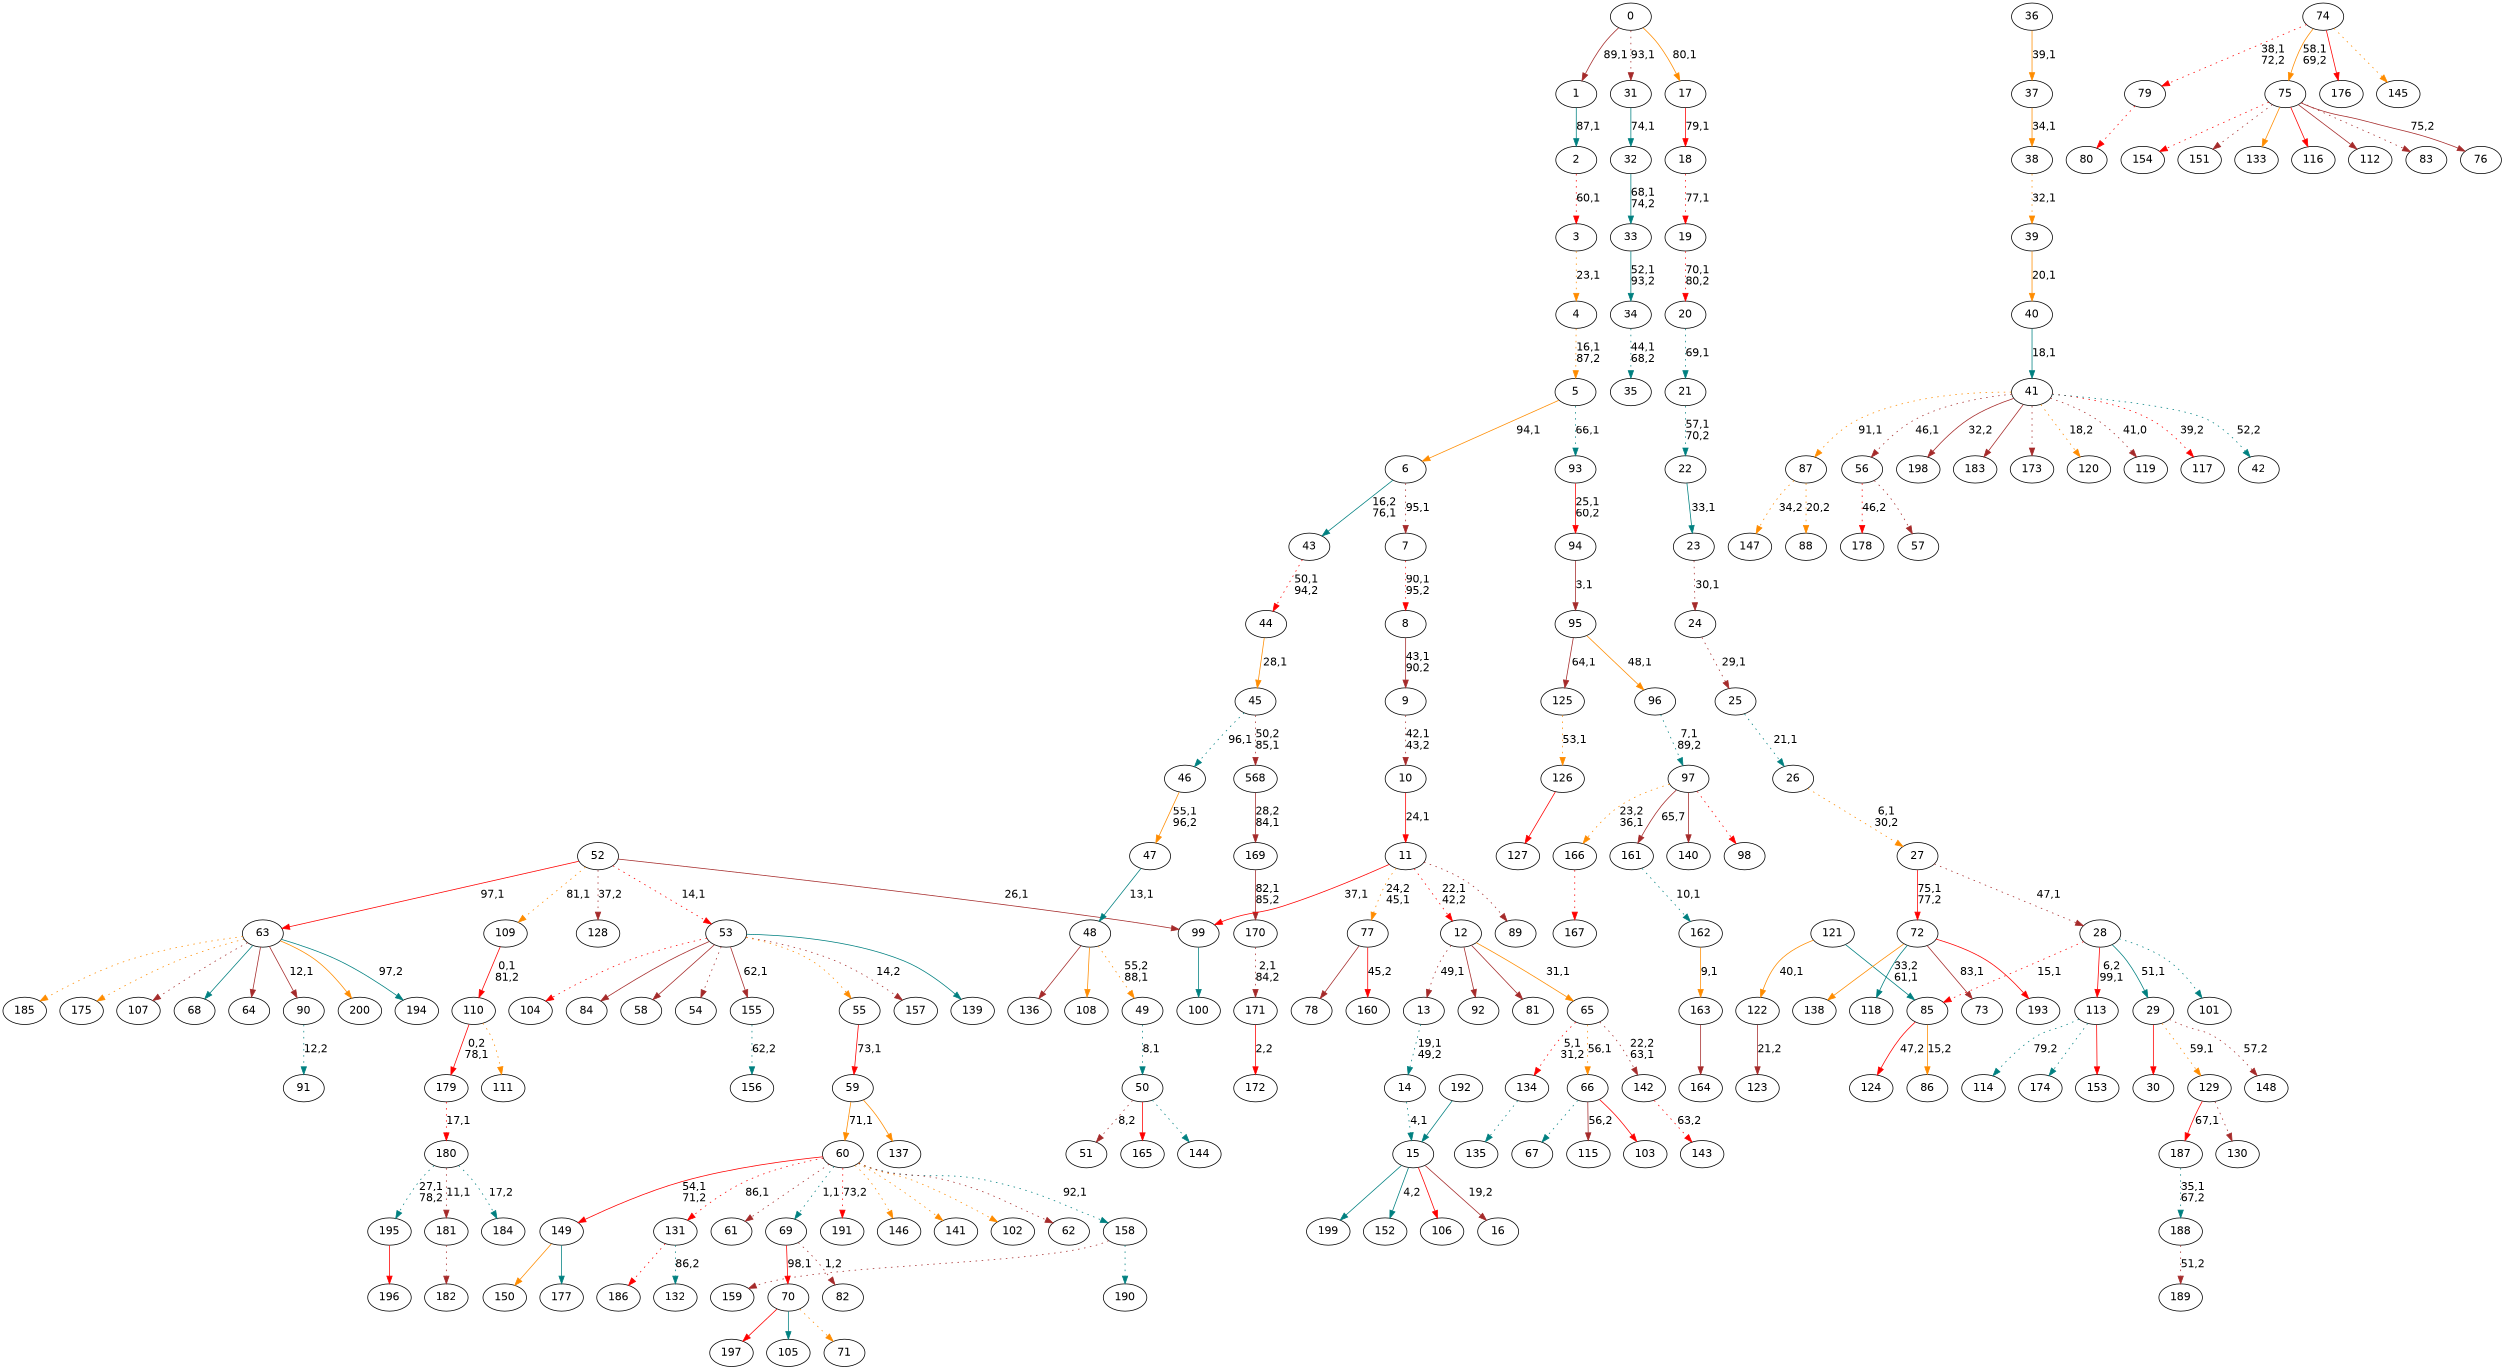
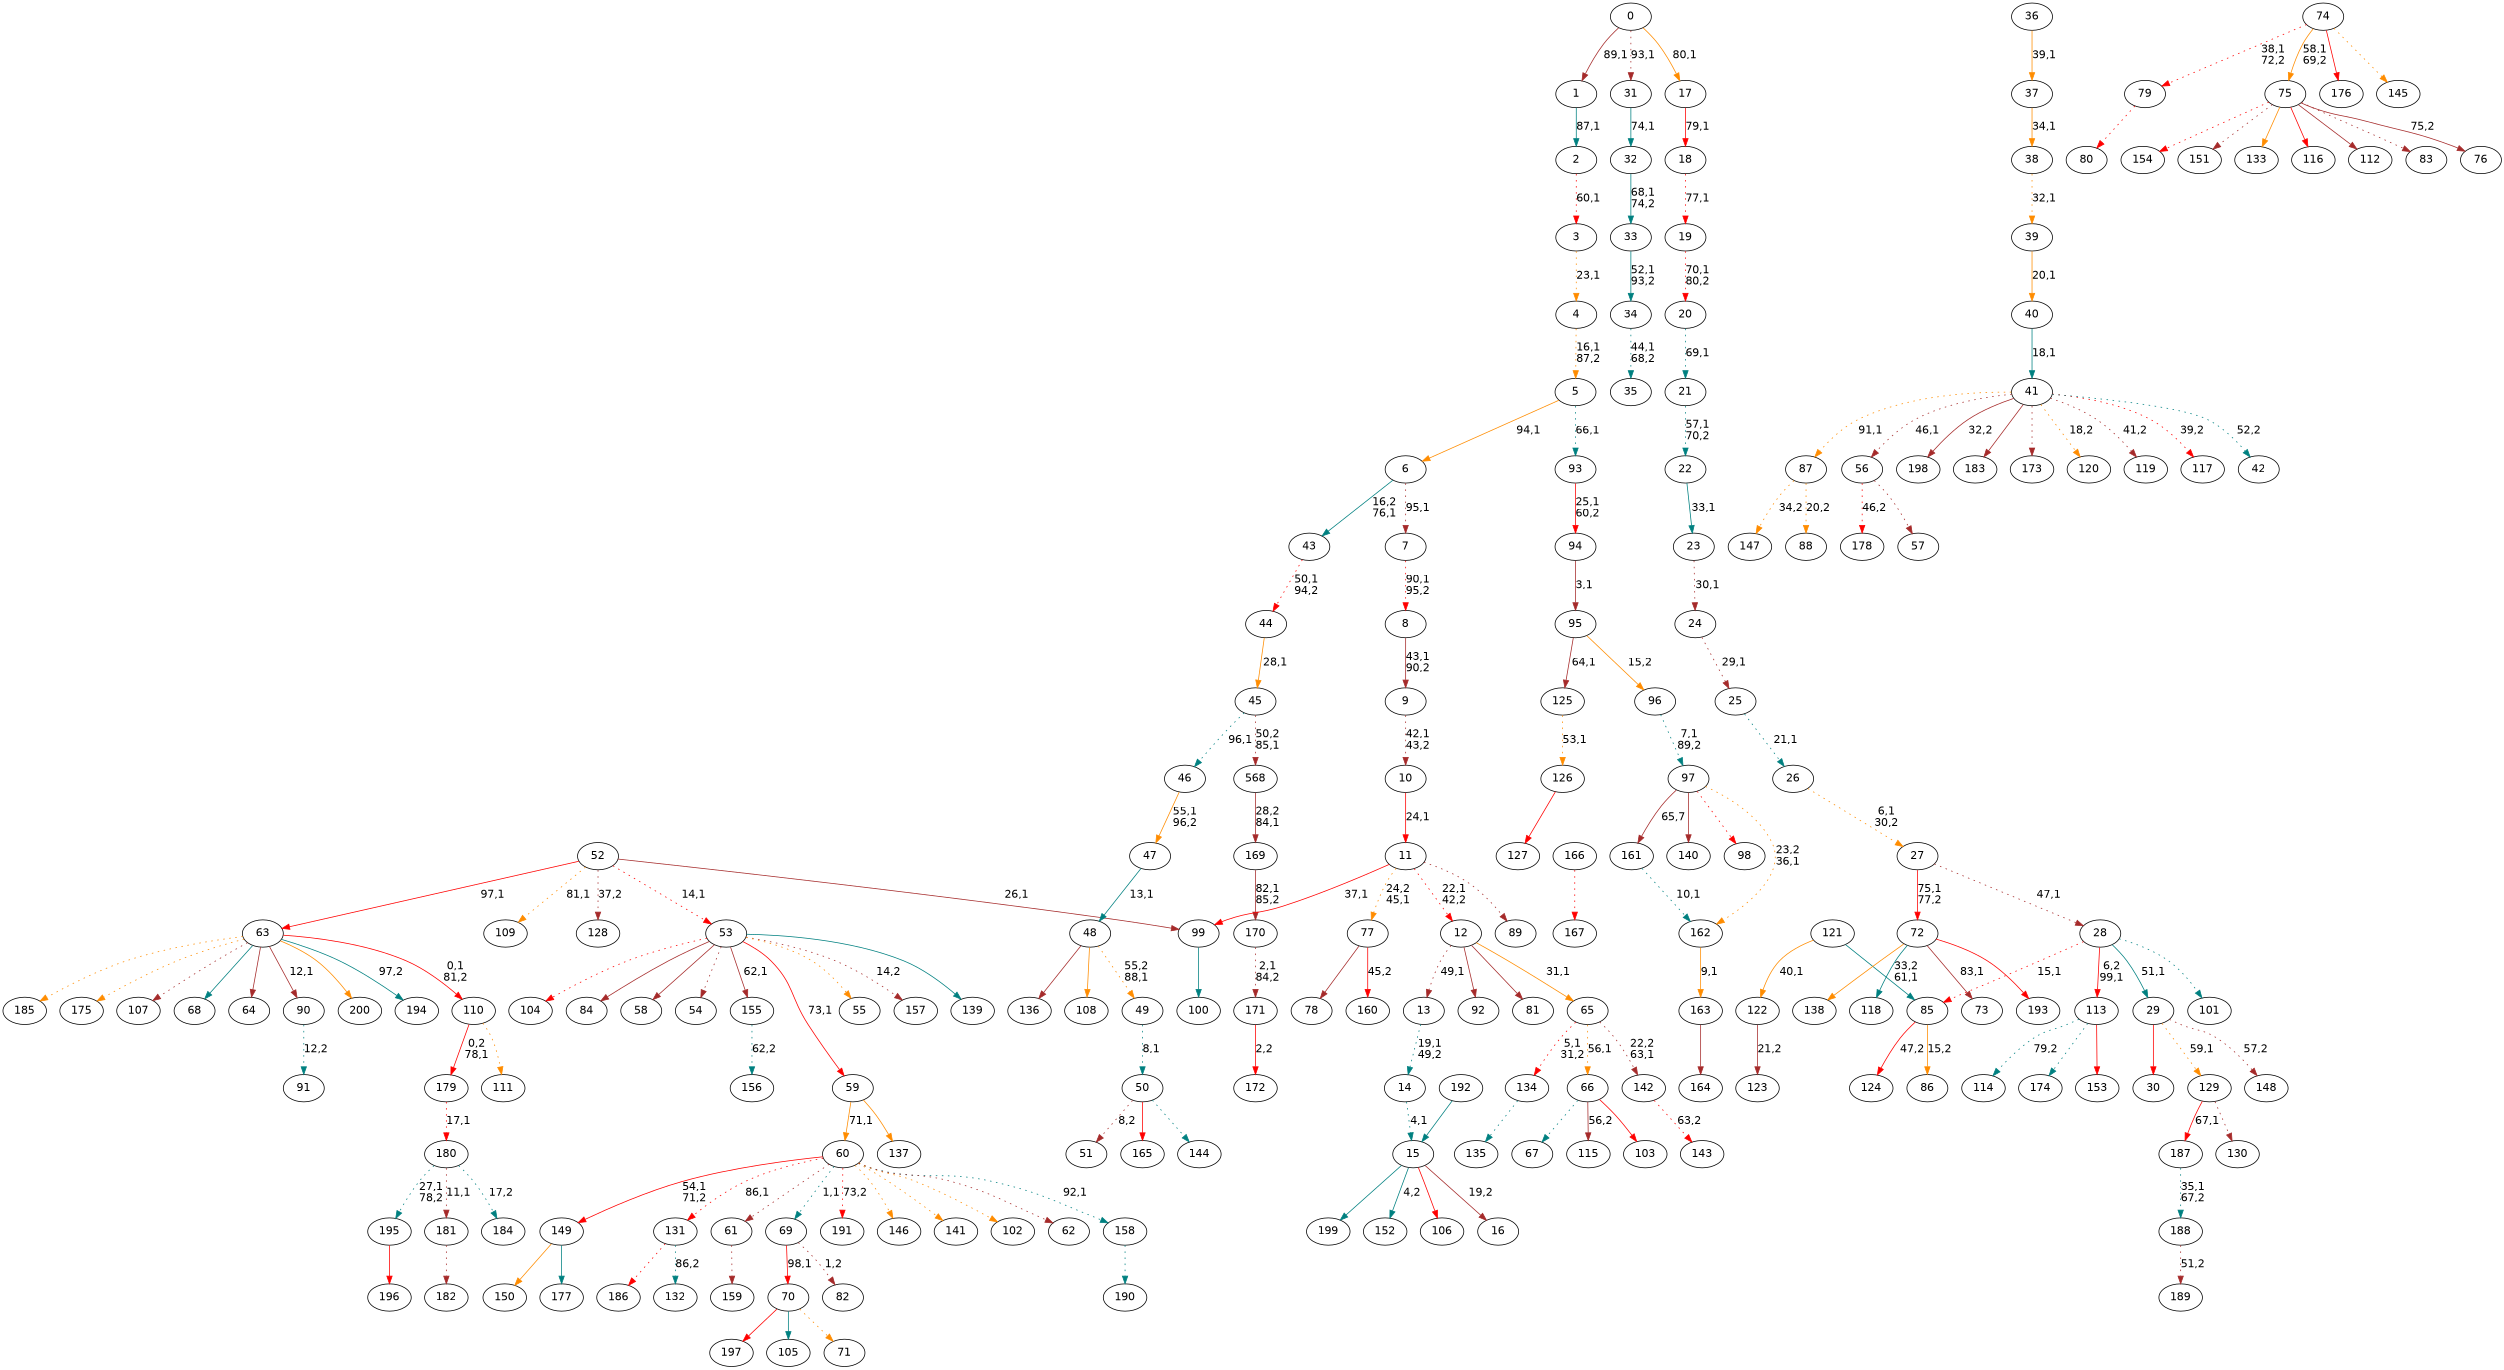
(2135, 431) -> (2135, 431)
(1640, 663) -> (1640, 663)
(1624, 803) -> (1773, 848)
(491, 969) -> (375, 950)
(857, 1046) -> (796, 1001)
(932, 1264) -> (732, 1261)
